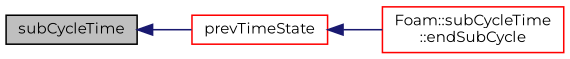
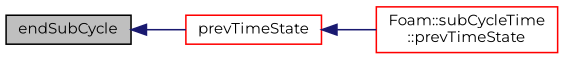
(72, 30) -> (69, 30)
(473, 30) -> (467, 30)
